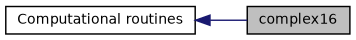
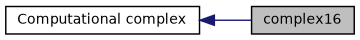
(100, 20) -> (103, 20)
